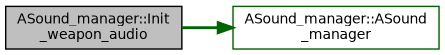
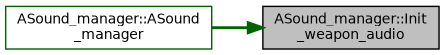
(200, 28) -> (230, 28)
